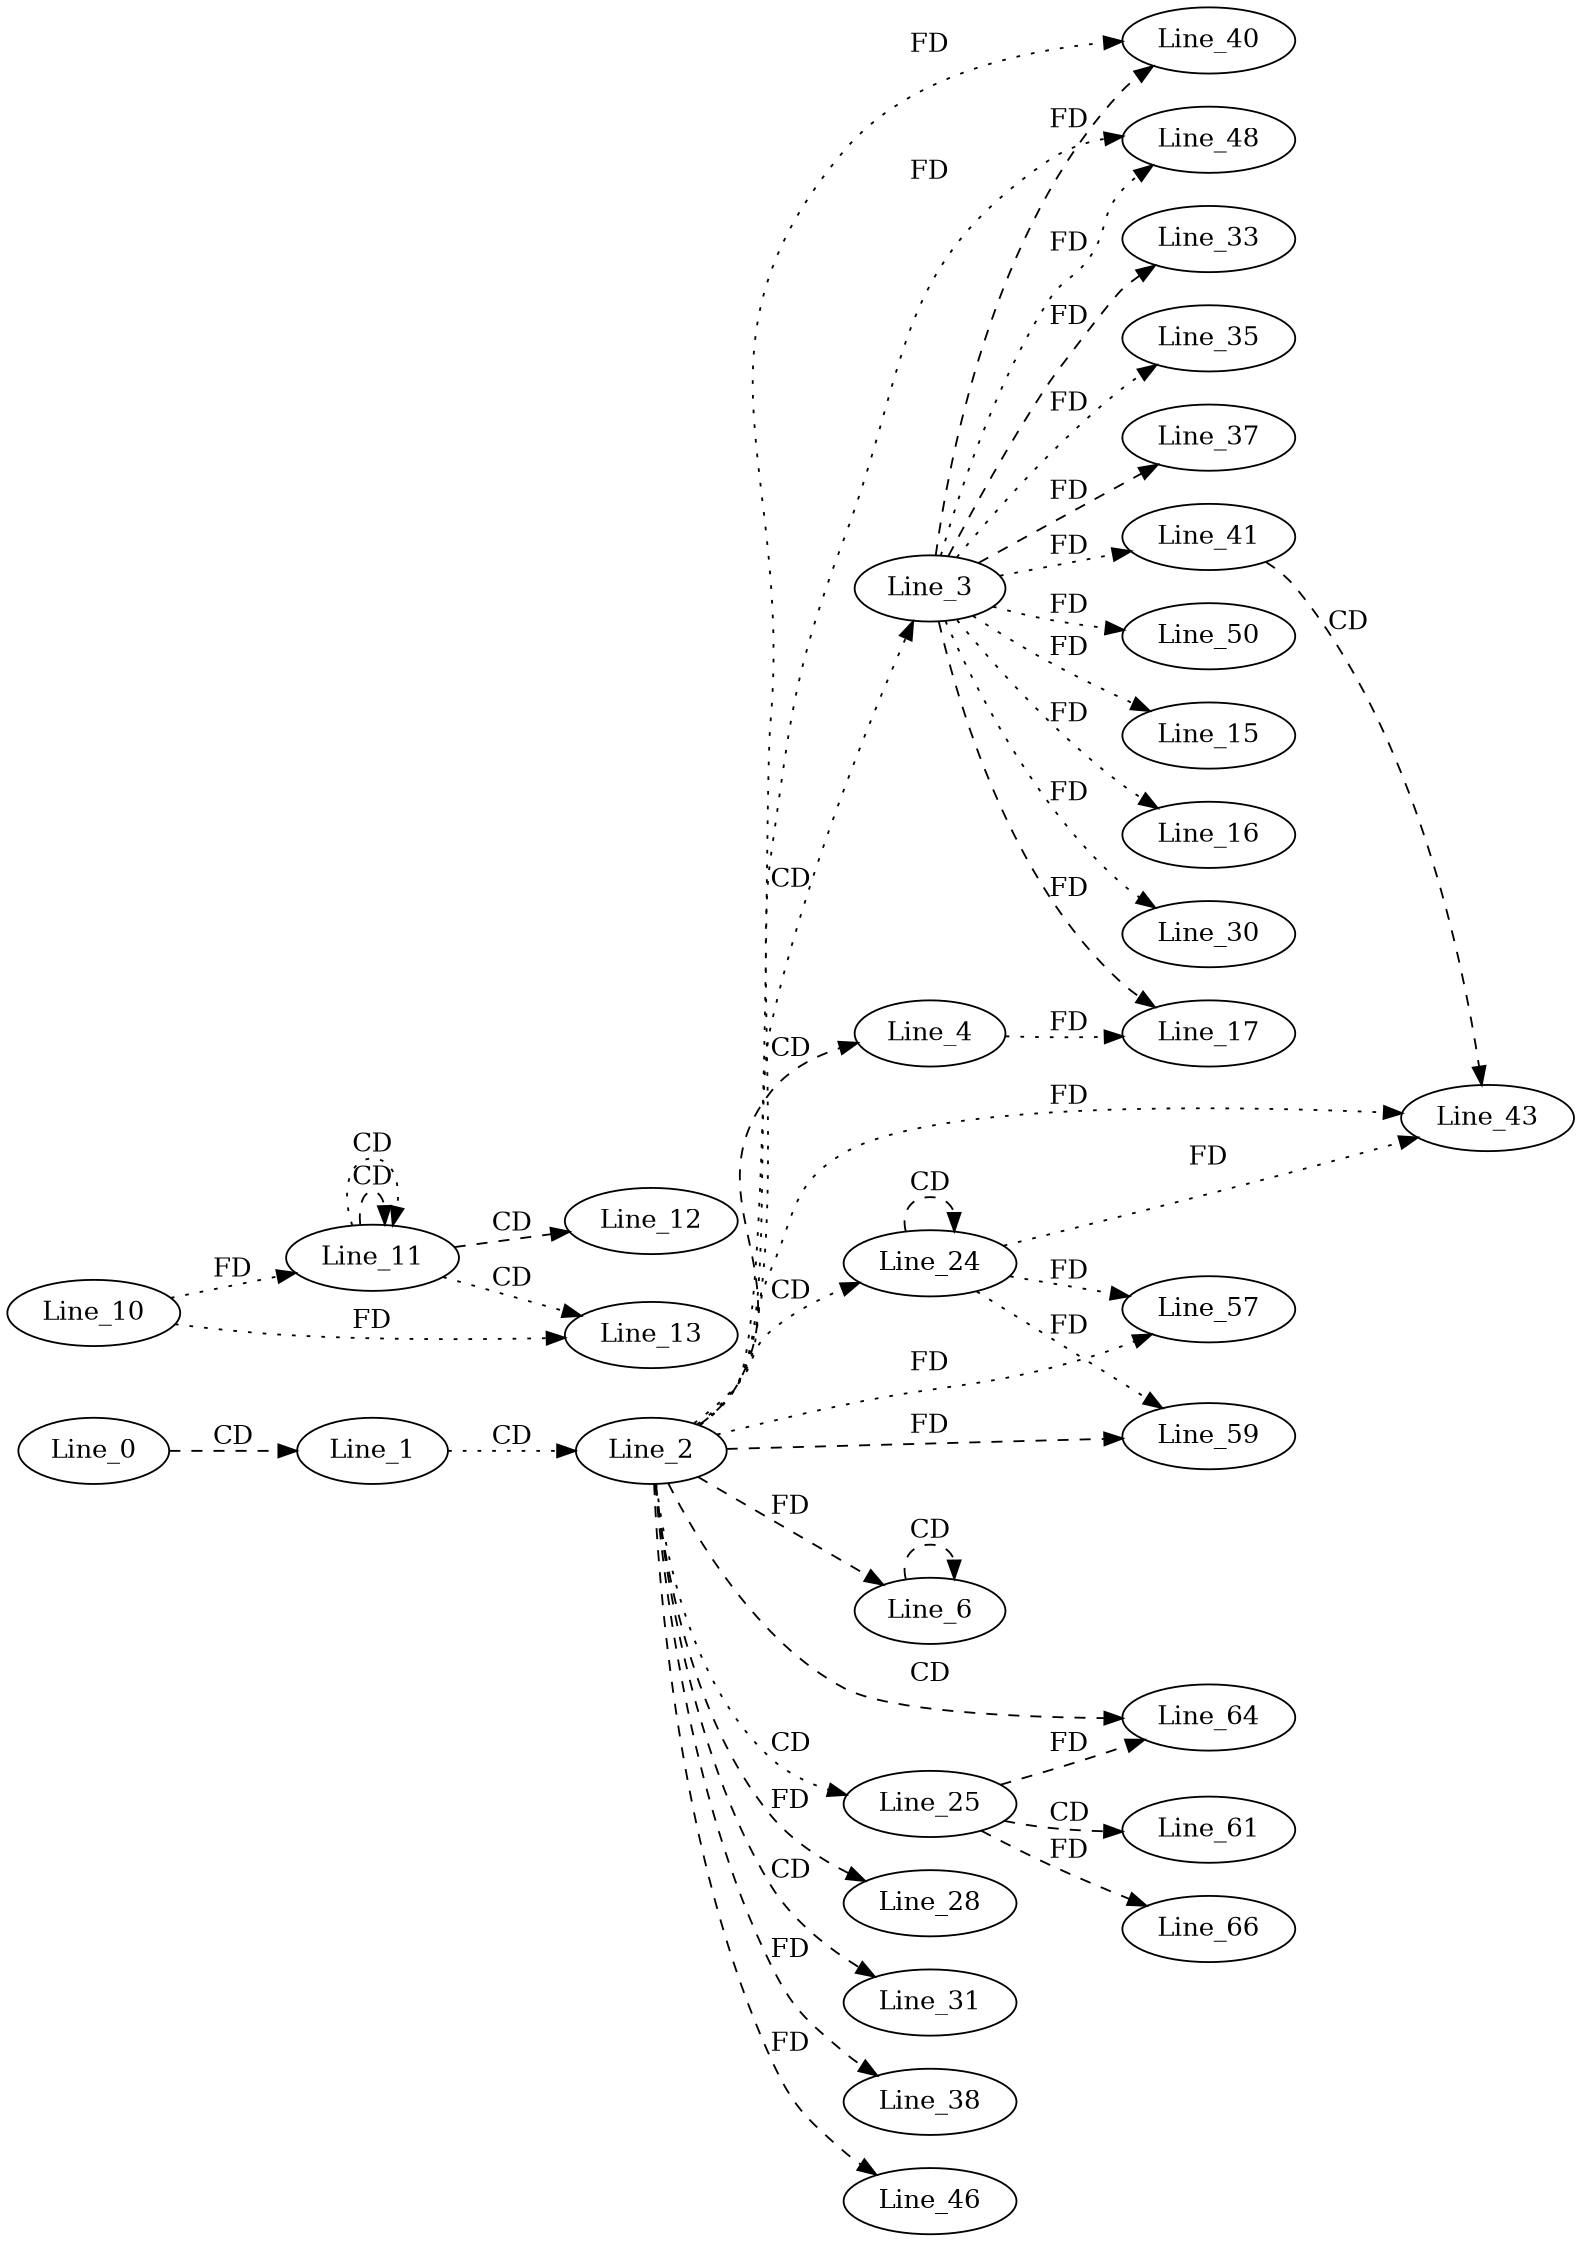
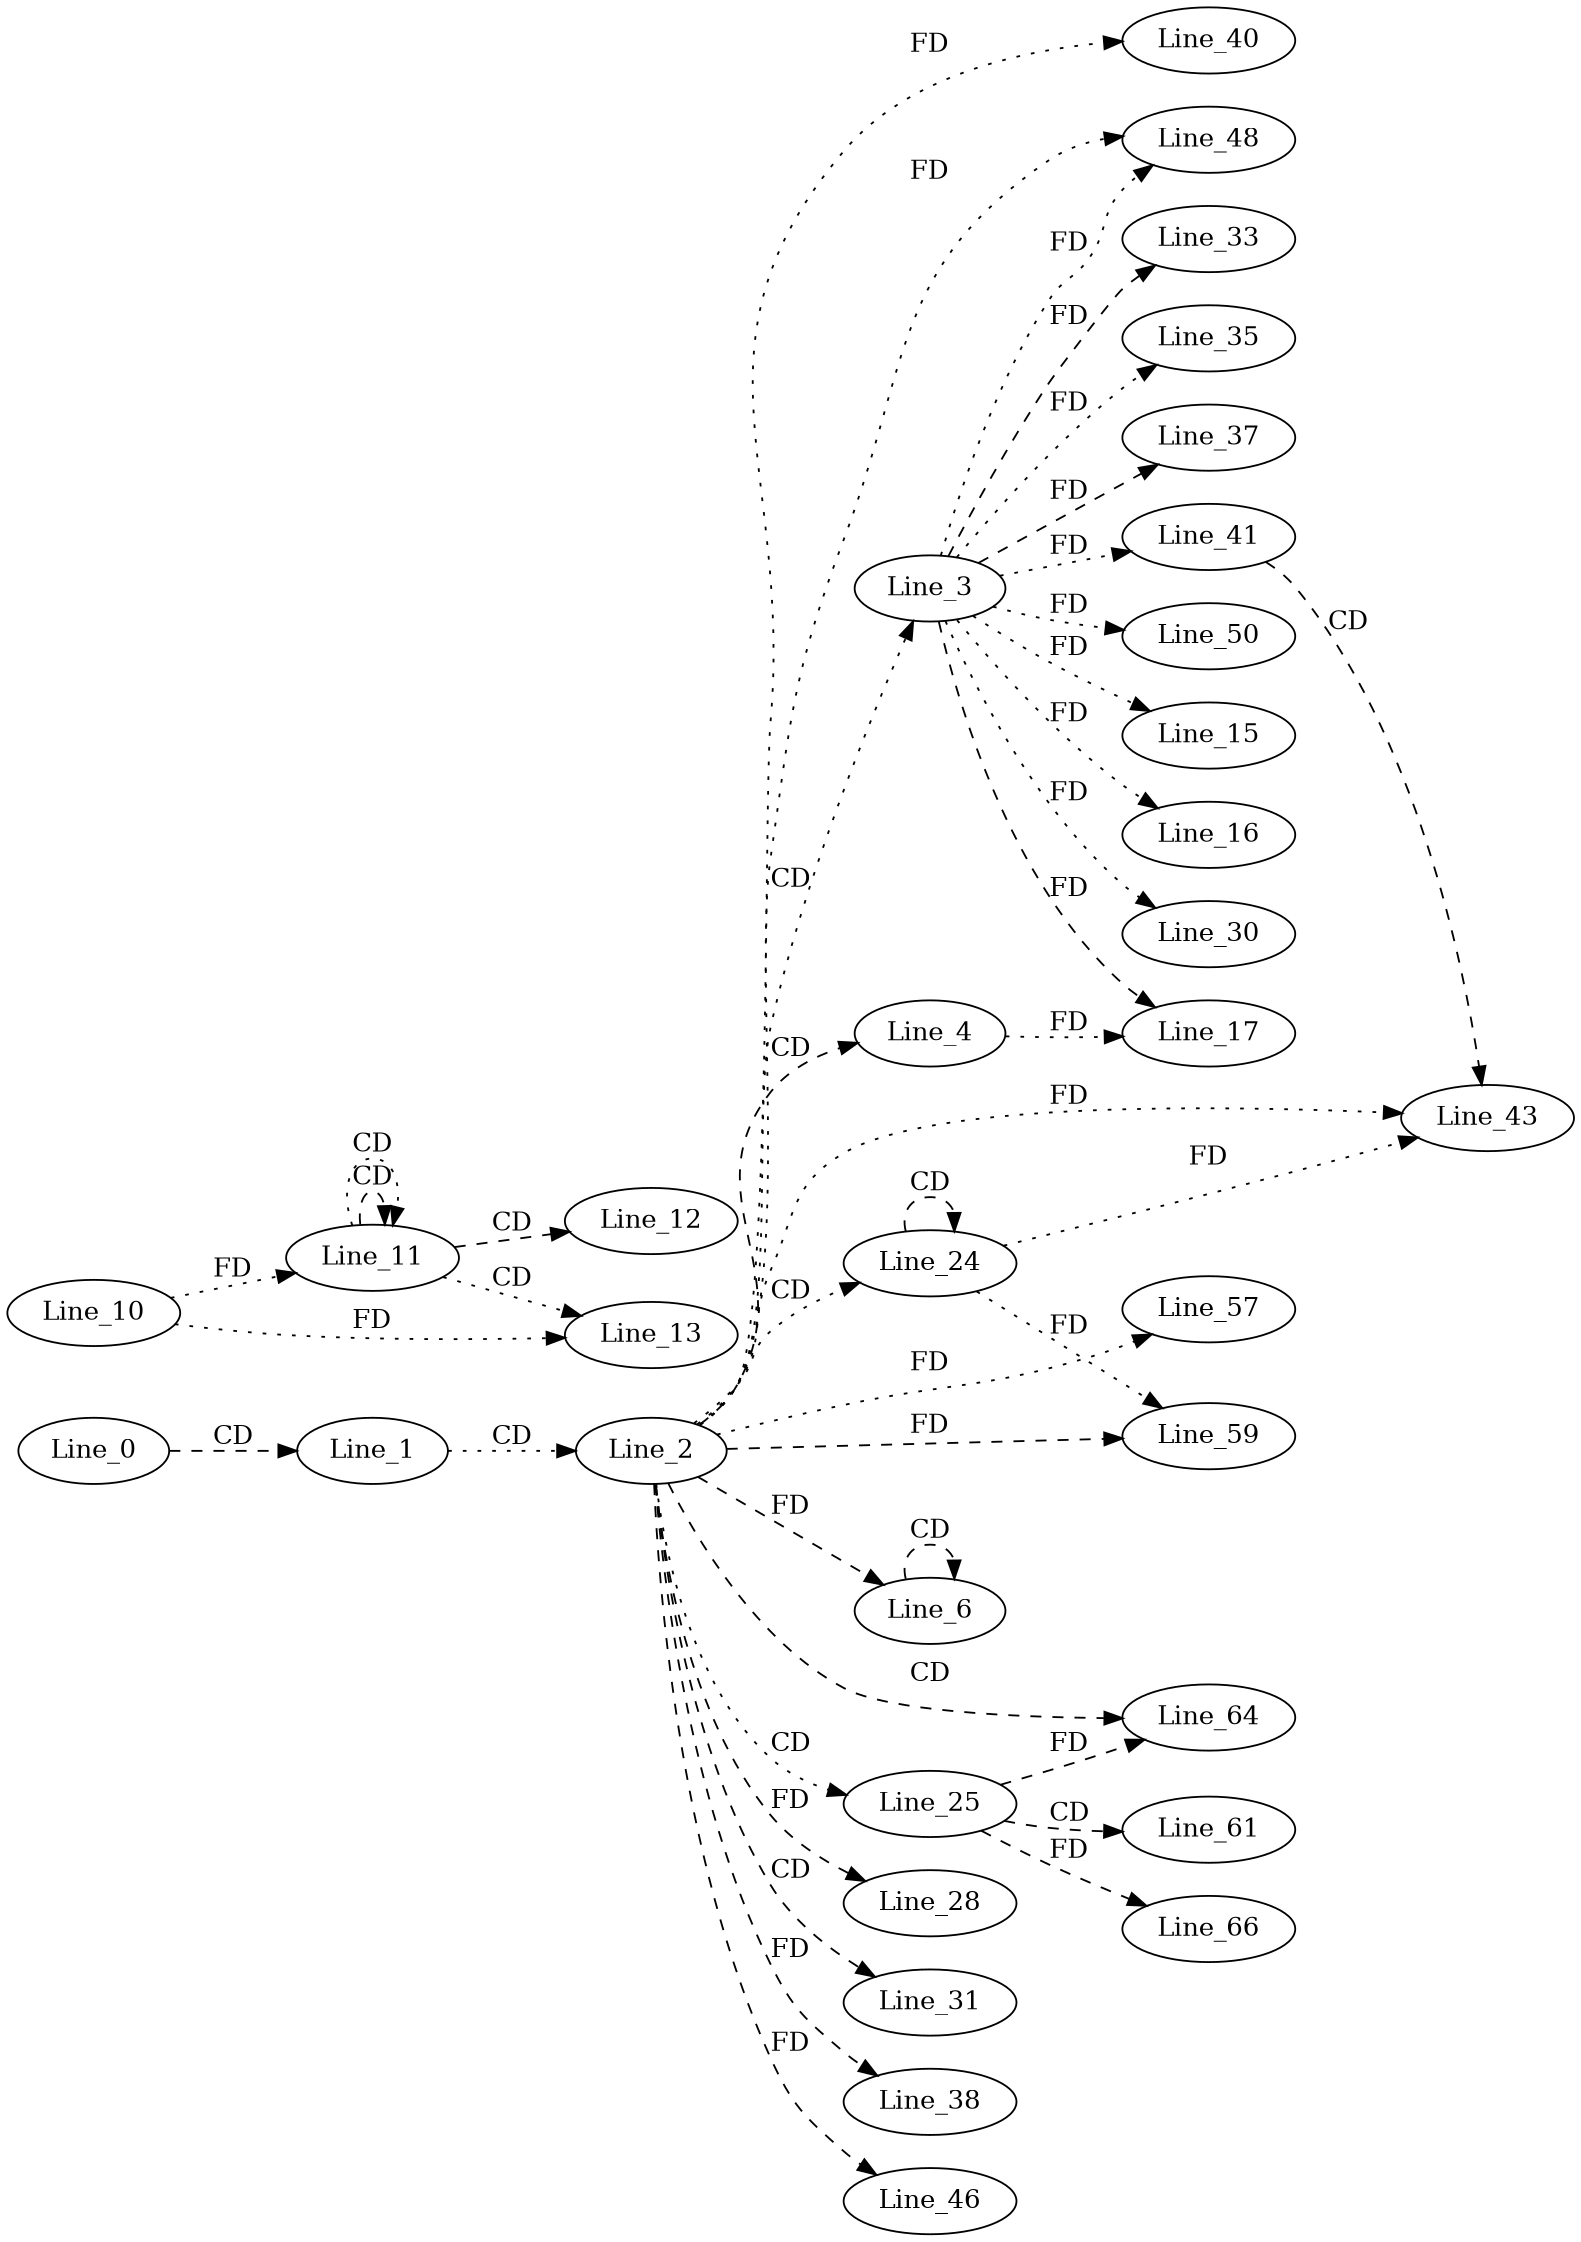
(1000, 300) -> none
(1060, 1285) -> none
